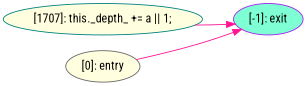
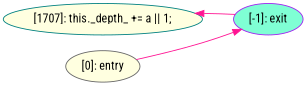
(211, 25) -> (220, 14)
